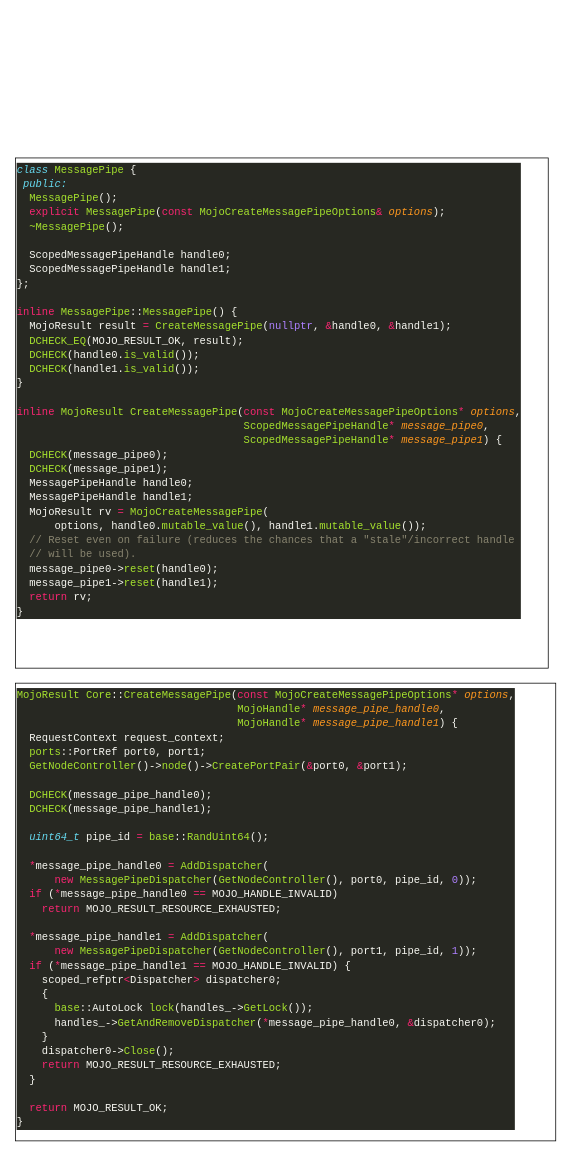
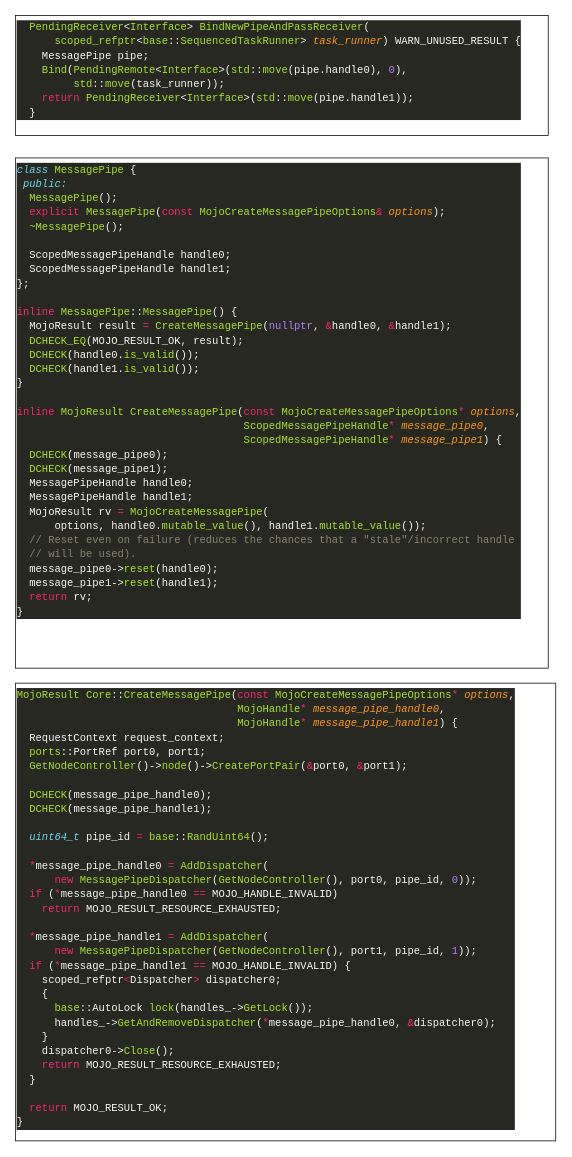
none -> (282, 75)
